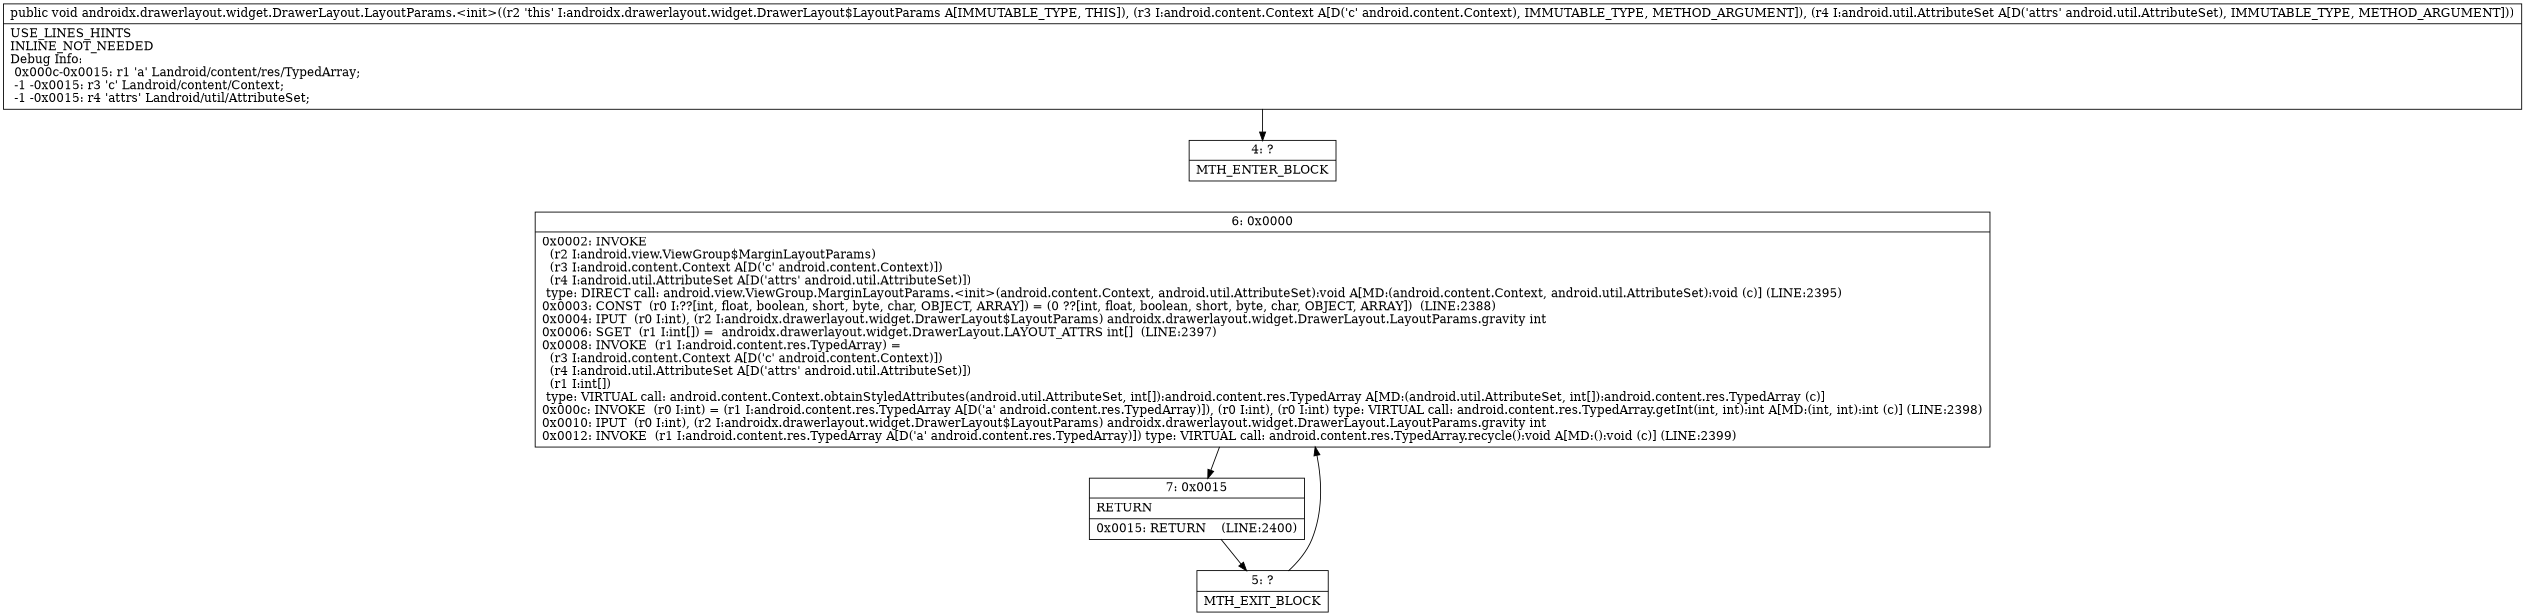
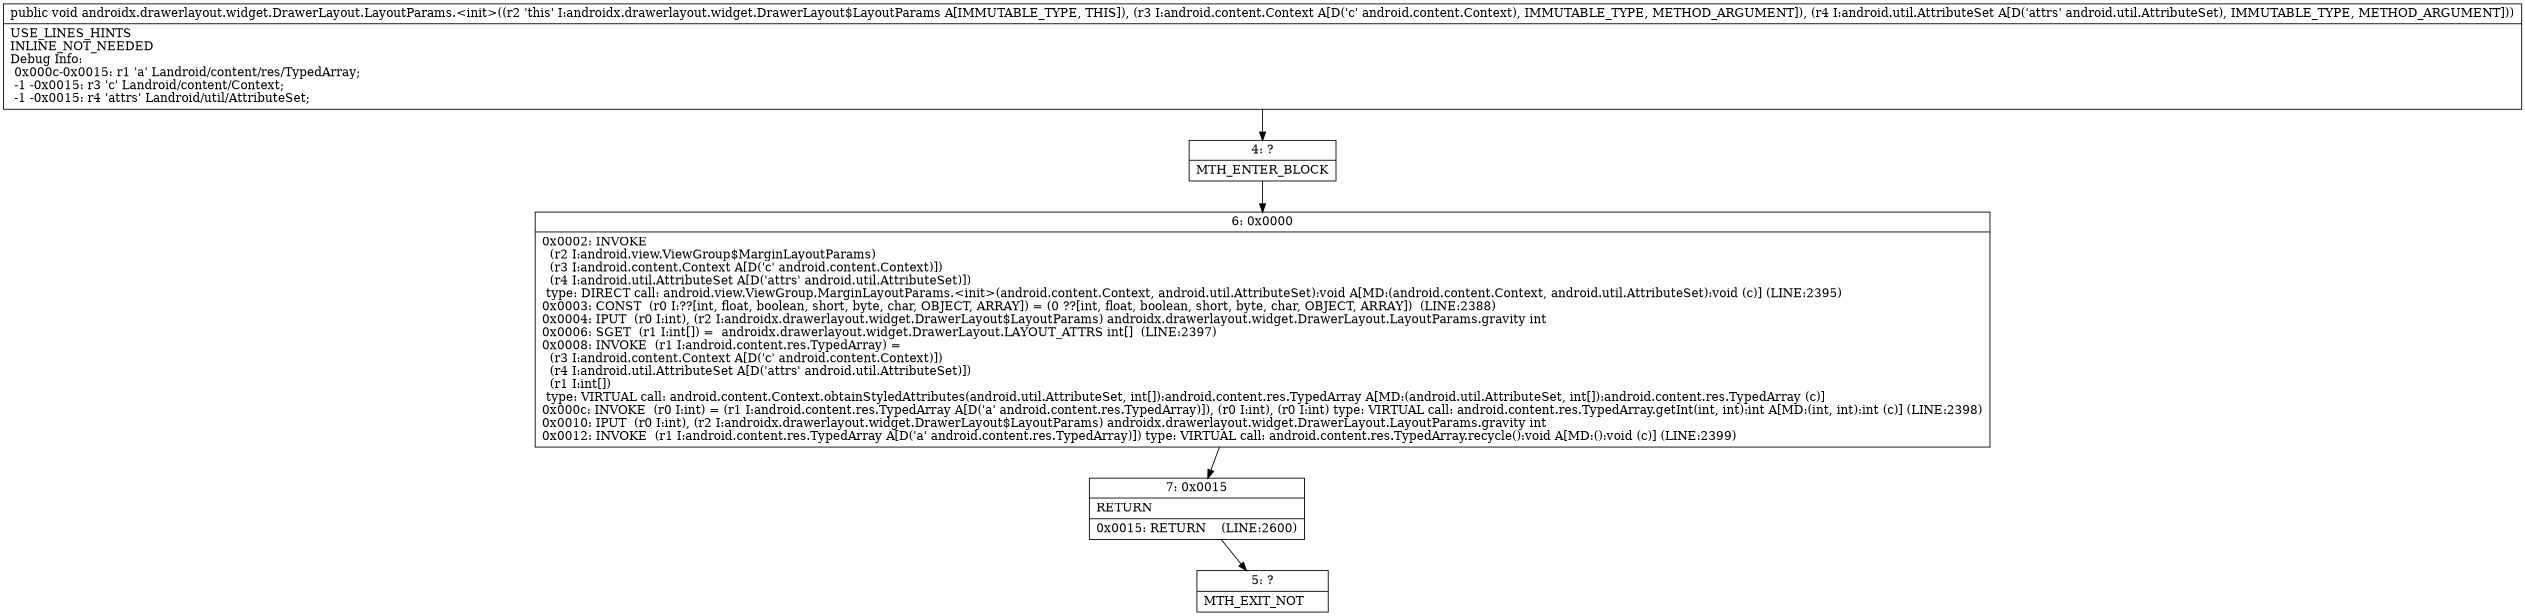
(1318, 518) -> (1263, 192)
(1197, 529) -> (1197, 529)
(1263, 601) -> (1254, 601)
